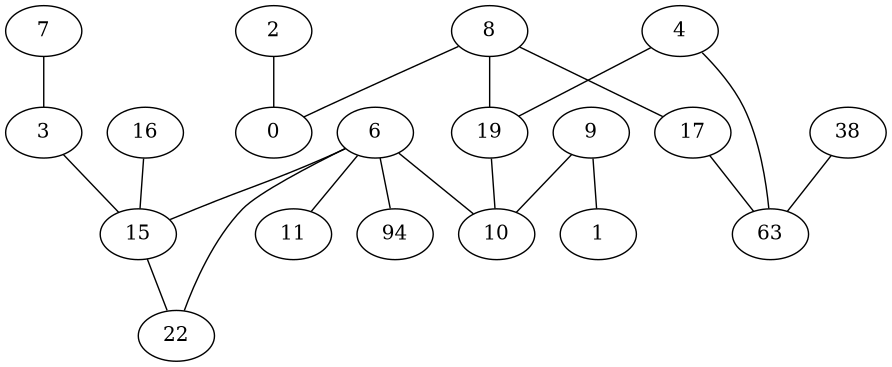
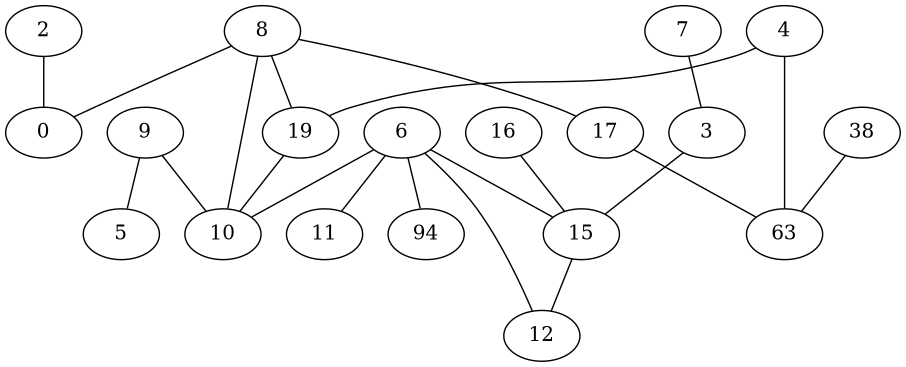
none -> (243, 133)
(598, 234) -> (121, 234)
(176, 336) -> (542, 336)
